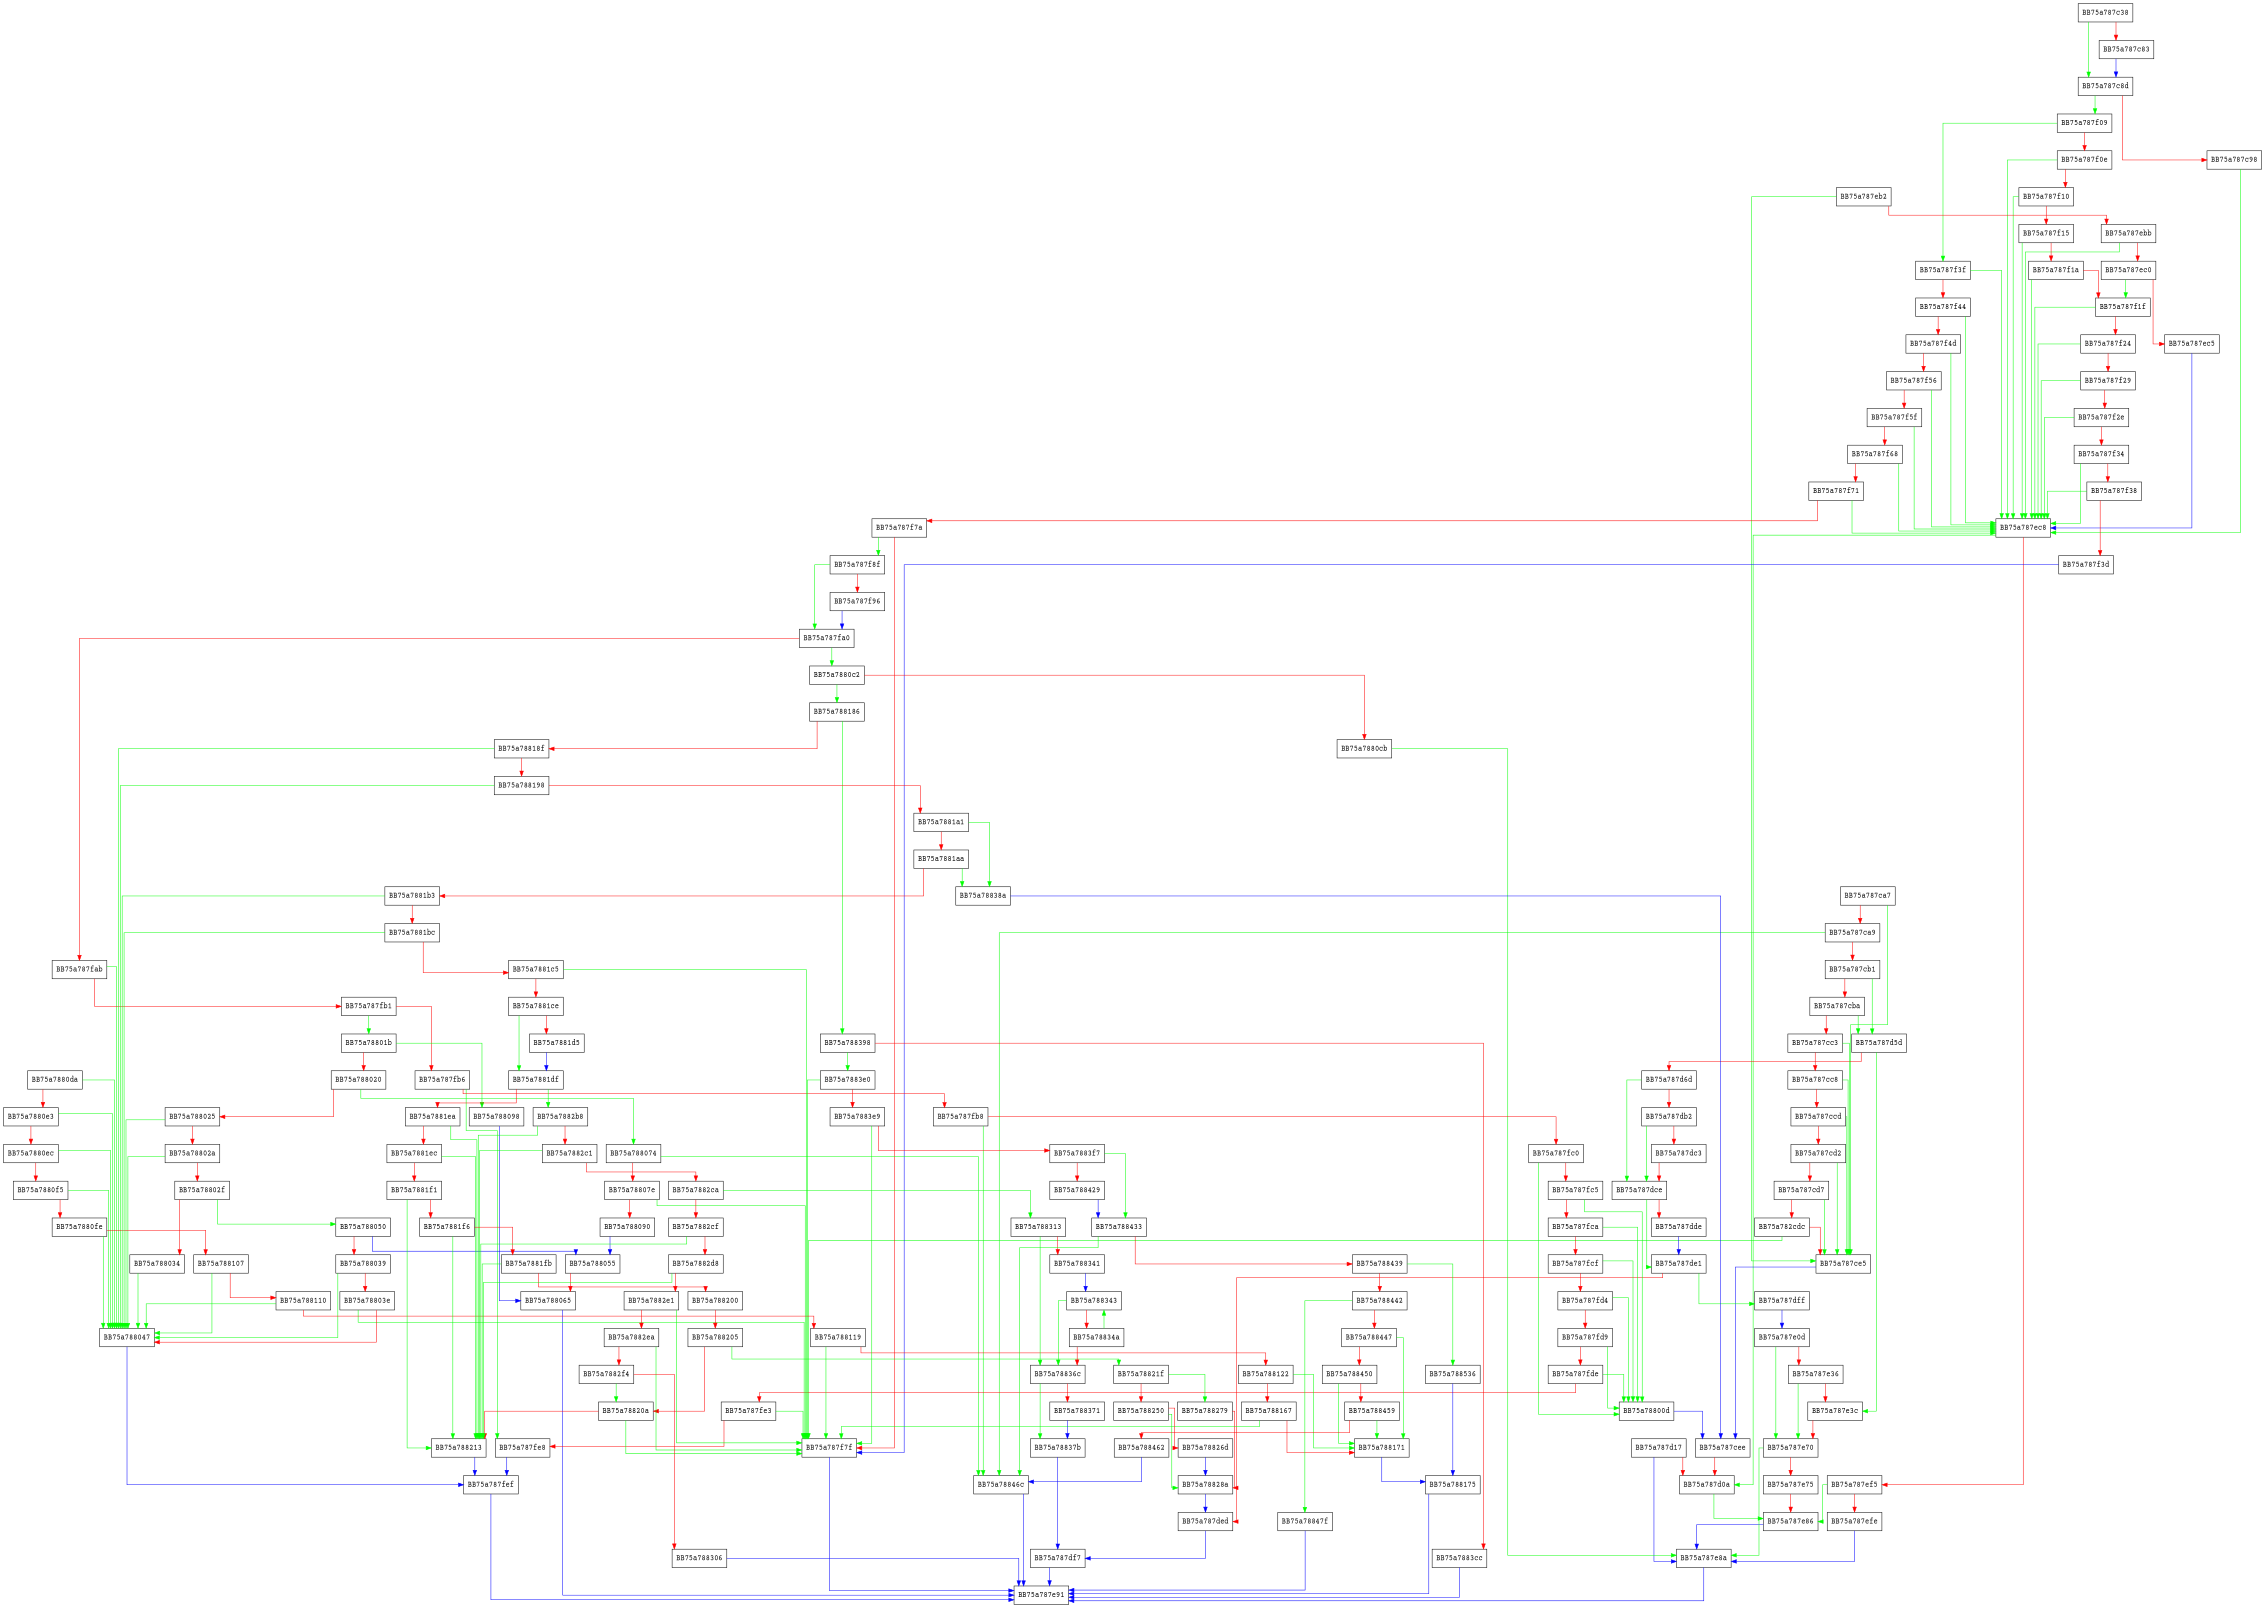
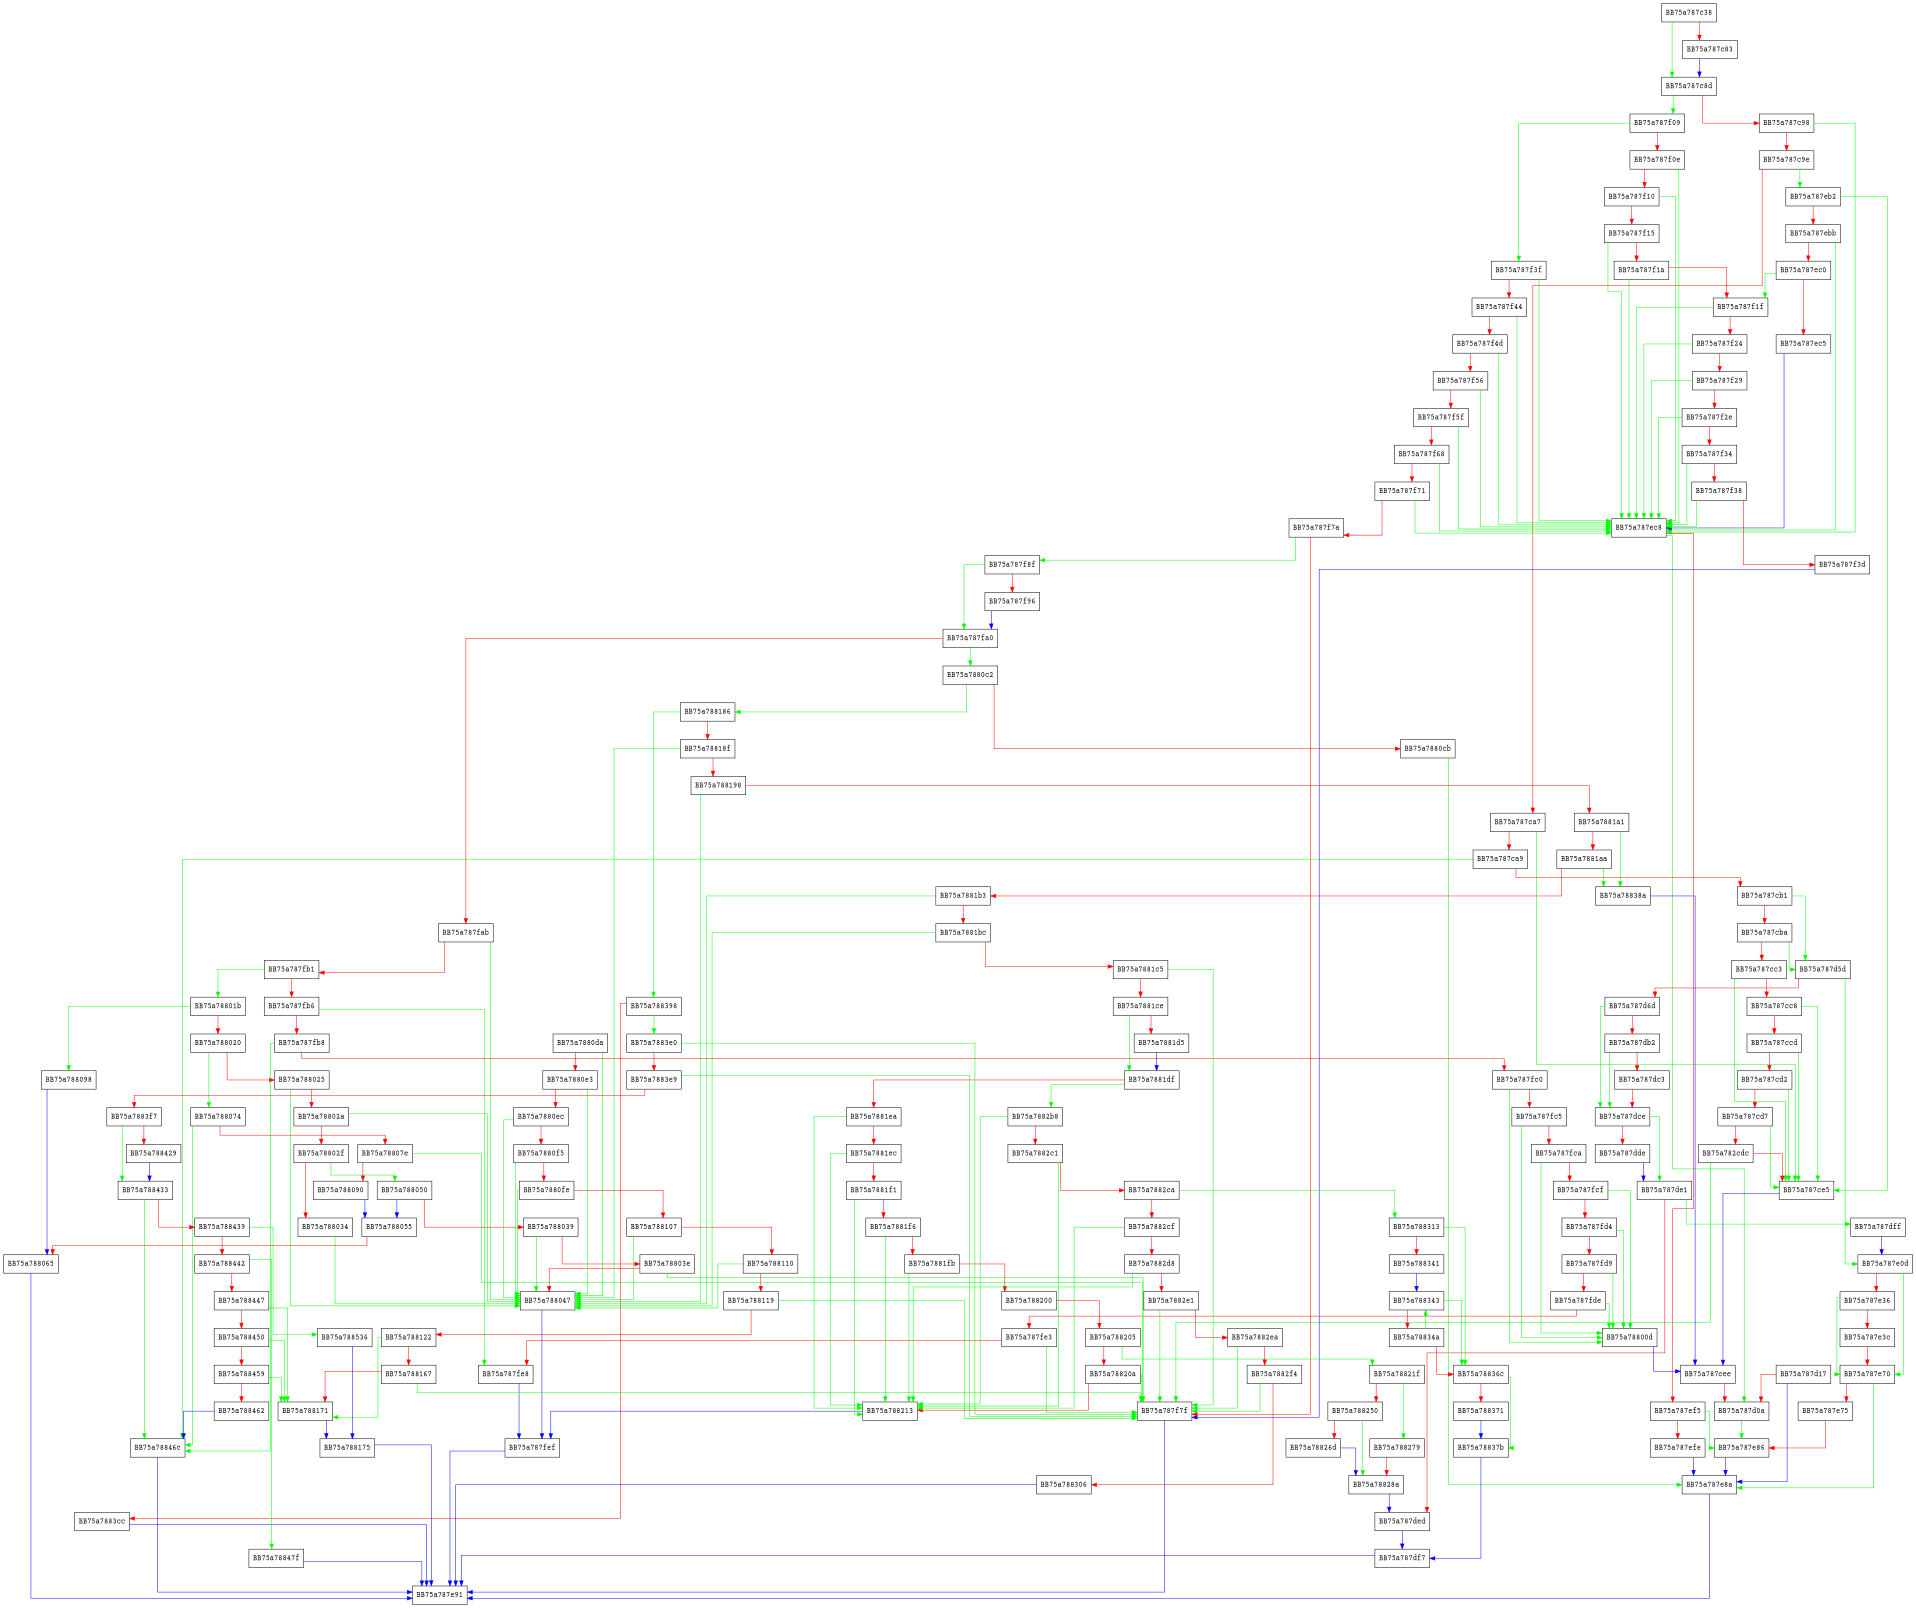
none -> (1787, 160)
(1876, 1236) -> (1845, 1125)
(616, 1390) -> (1242, 1411)
